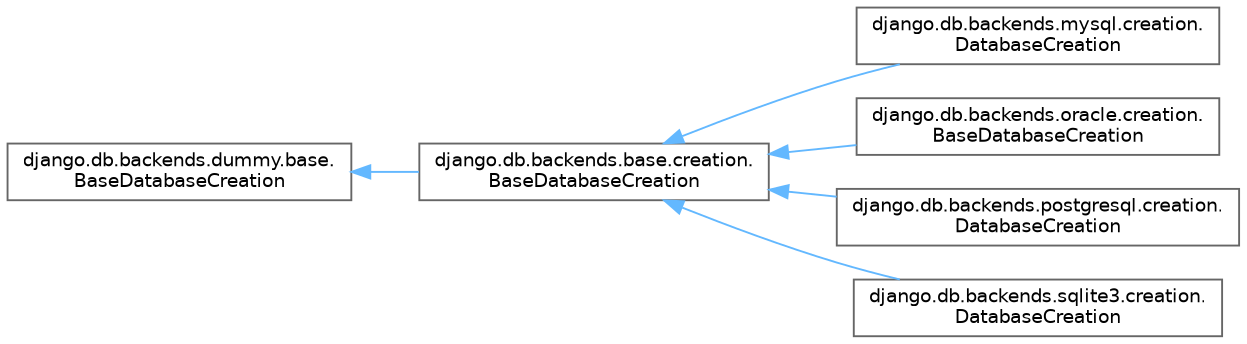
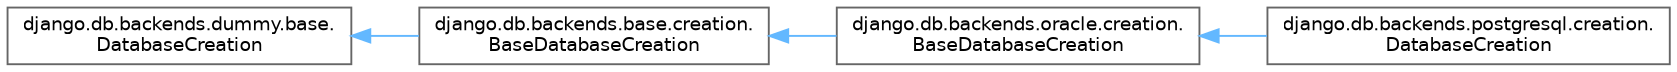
(1038, 36) -> none
(179, 172) -> (179, 36)
(812, 194) -> (1243, 36)
(1038, 308) -> none
